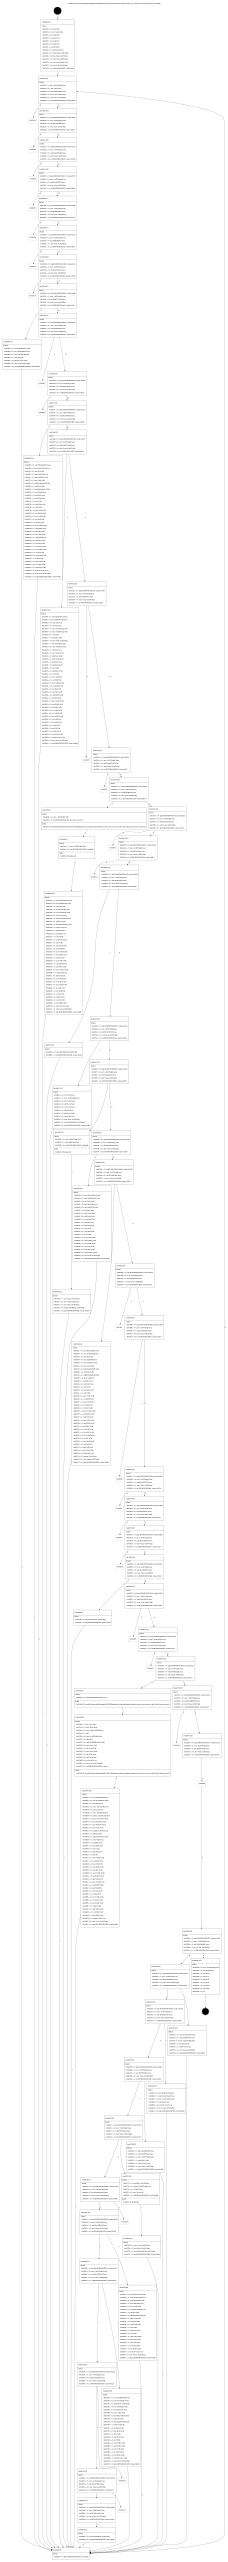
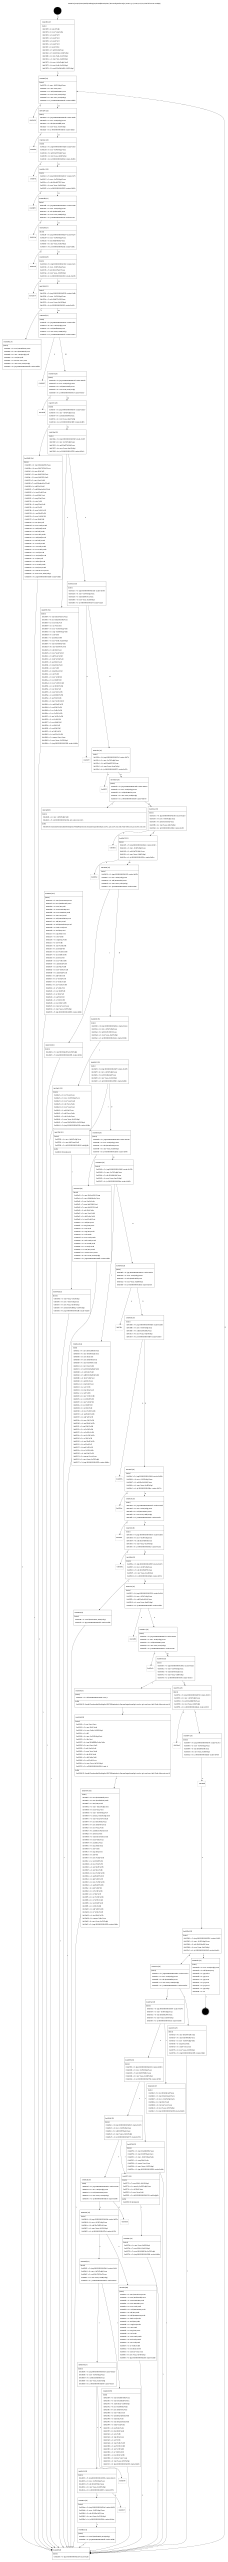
(77, 848) -> none
(109, 1050) -> none
